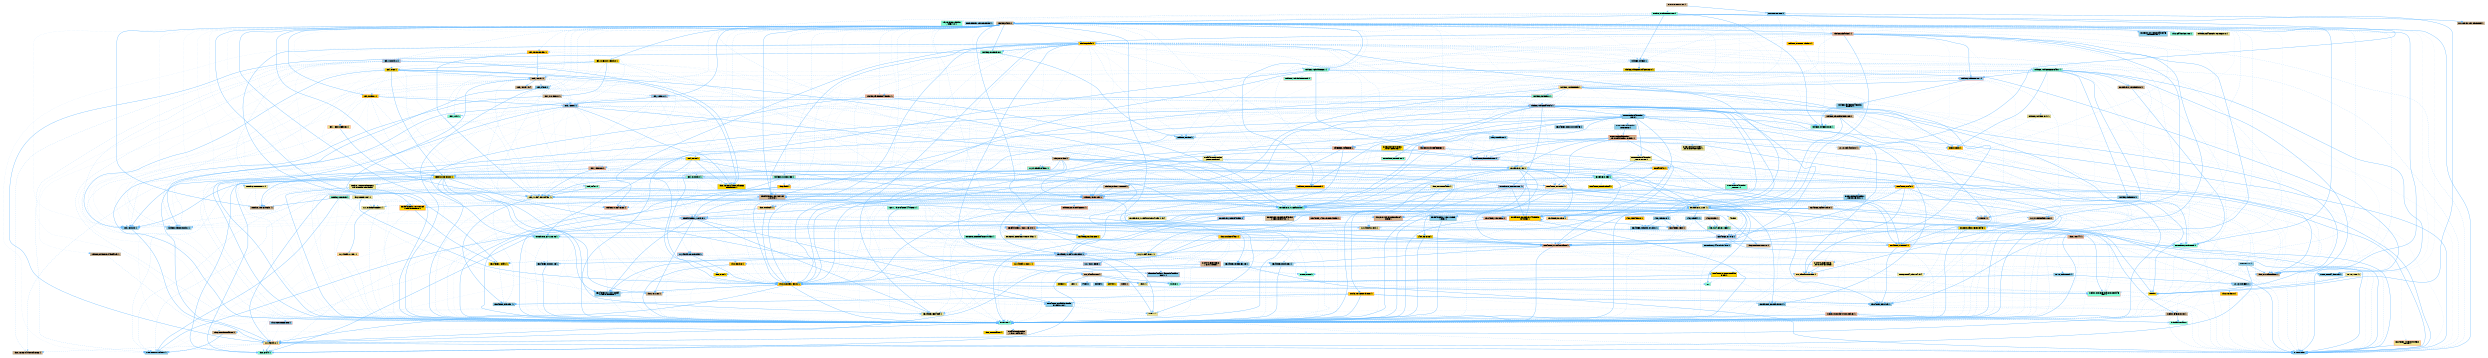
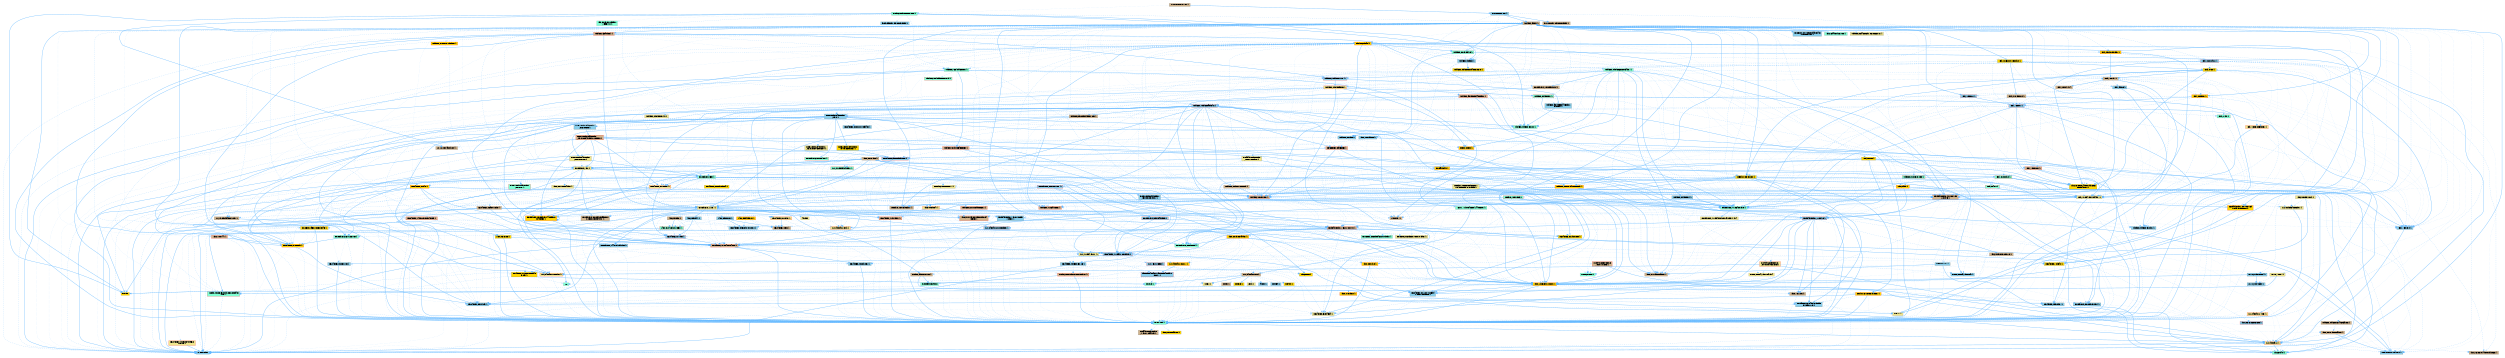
(733, 275) -> (1736, 278)
(1806, 309) -> (1073, 268)
